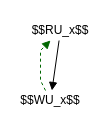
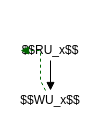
(61, 31) -> (51, 51)
